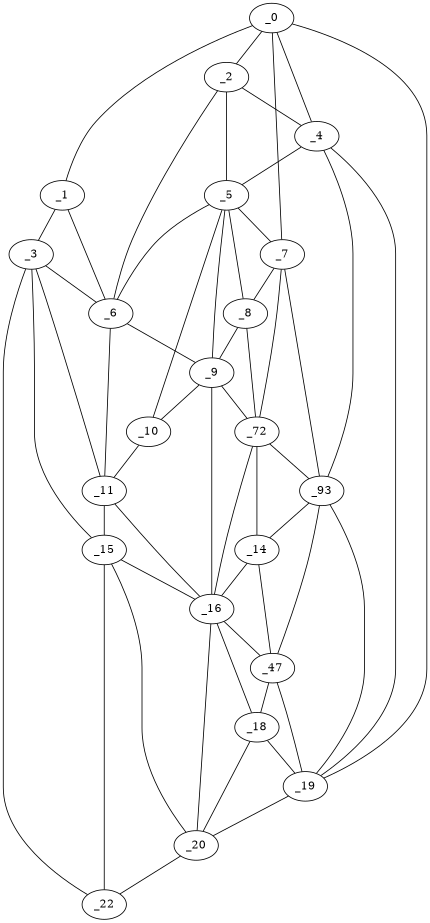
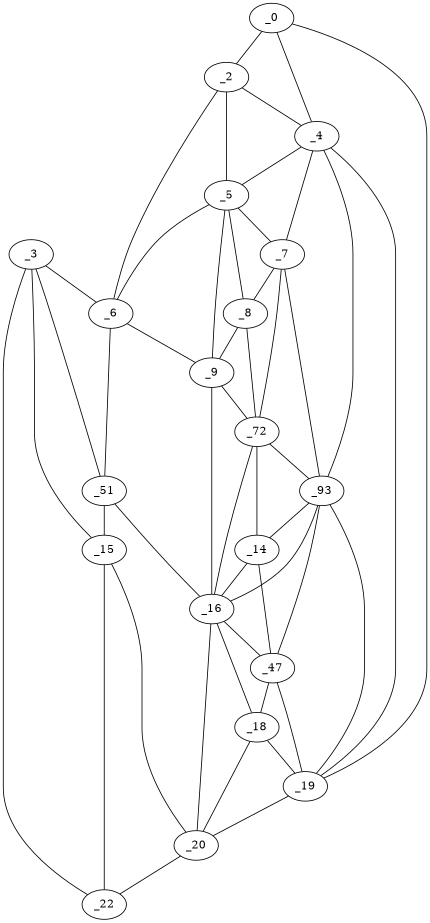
(277, 136) -> (300, 195)
(62, 195) -> none
(149, 432) -> none
(104, 491) -> (104, 491)
(158, 580) -> (287, 565)
